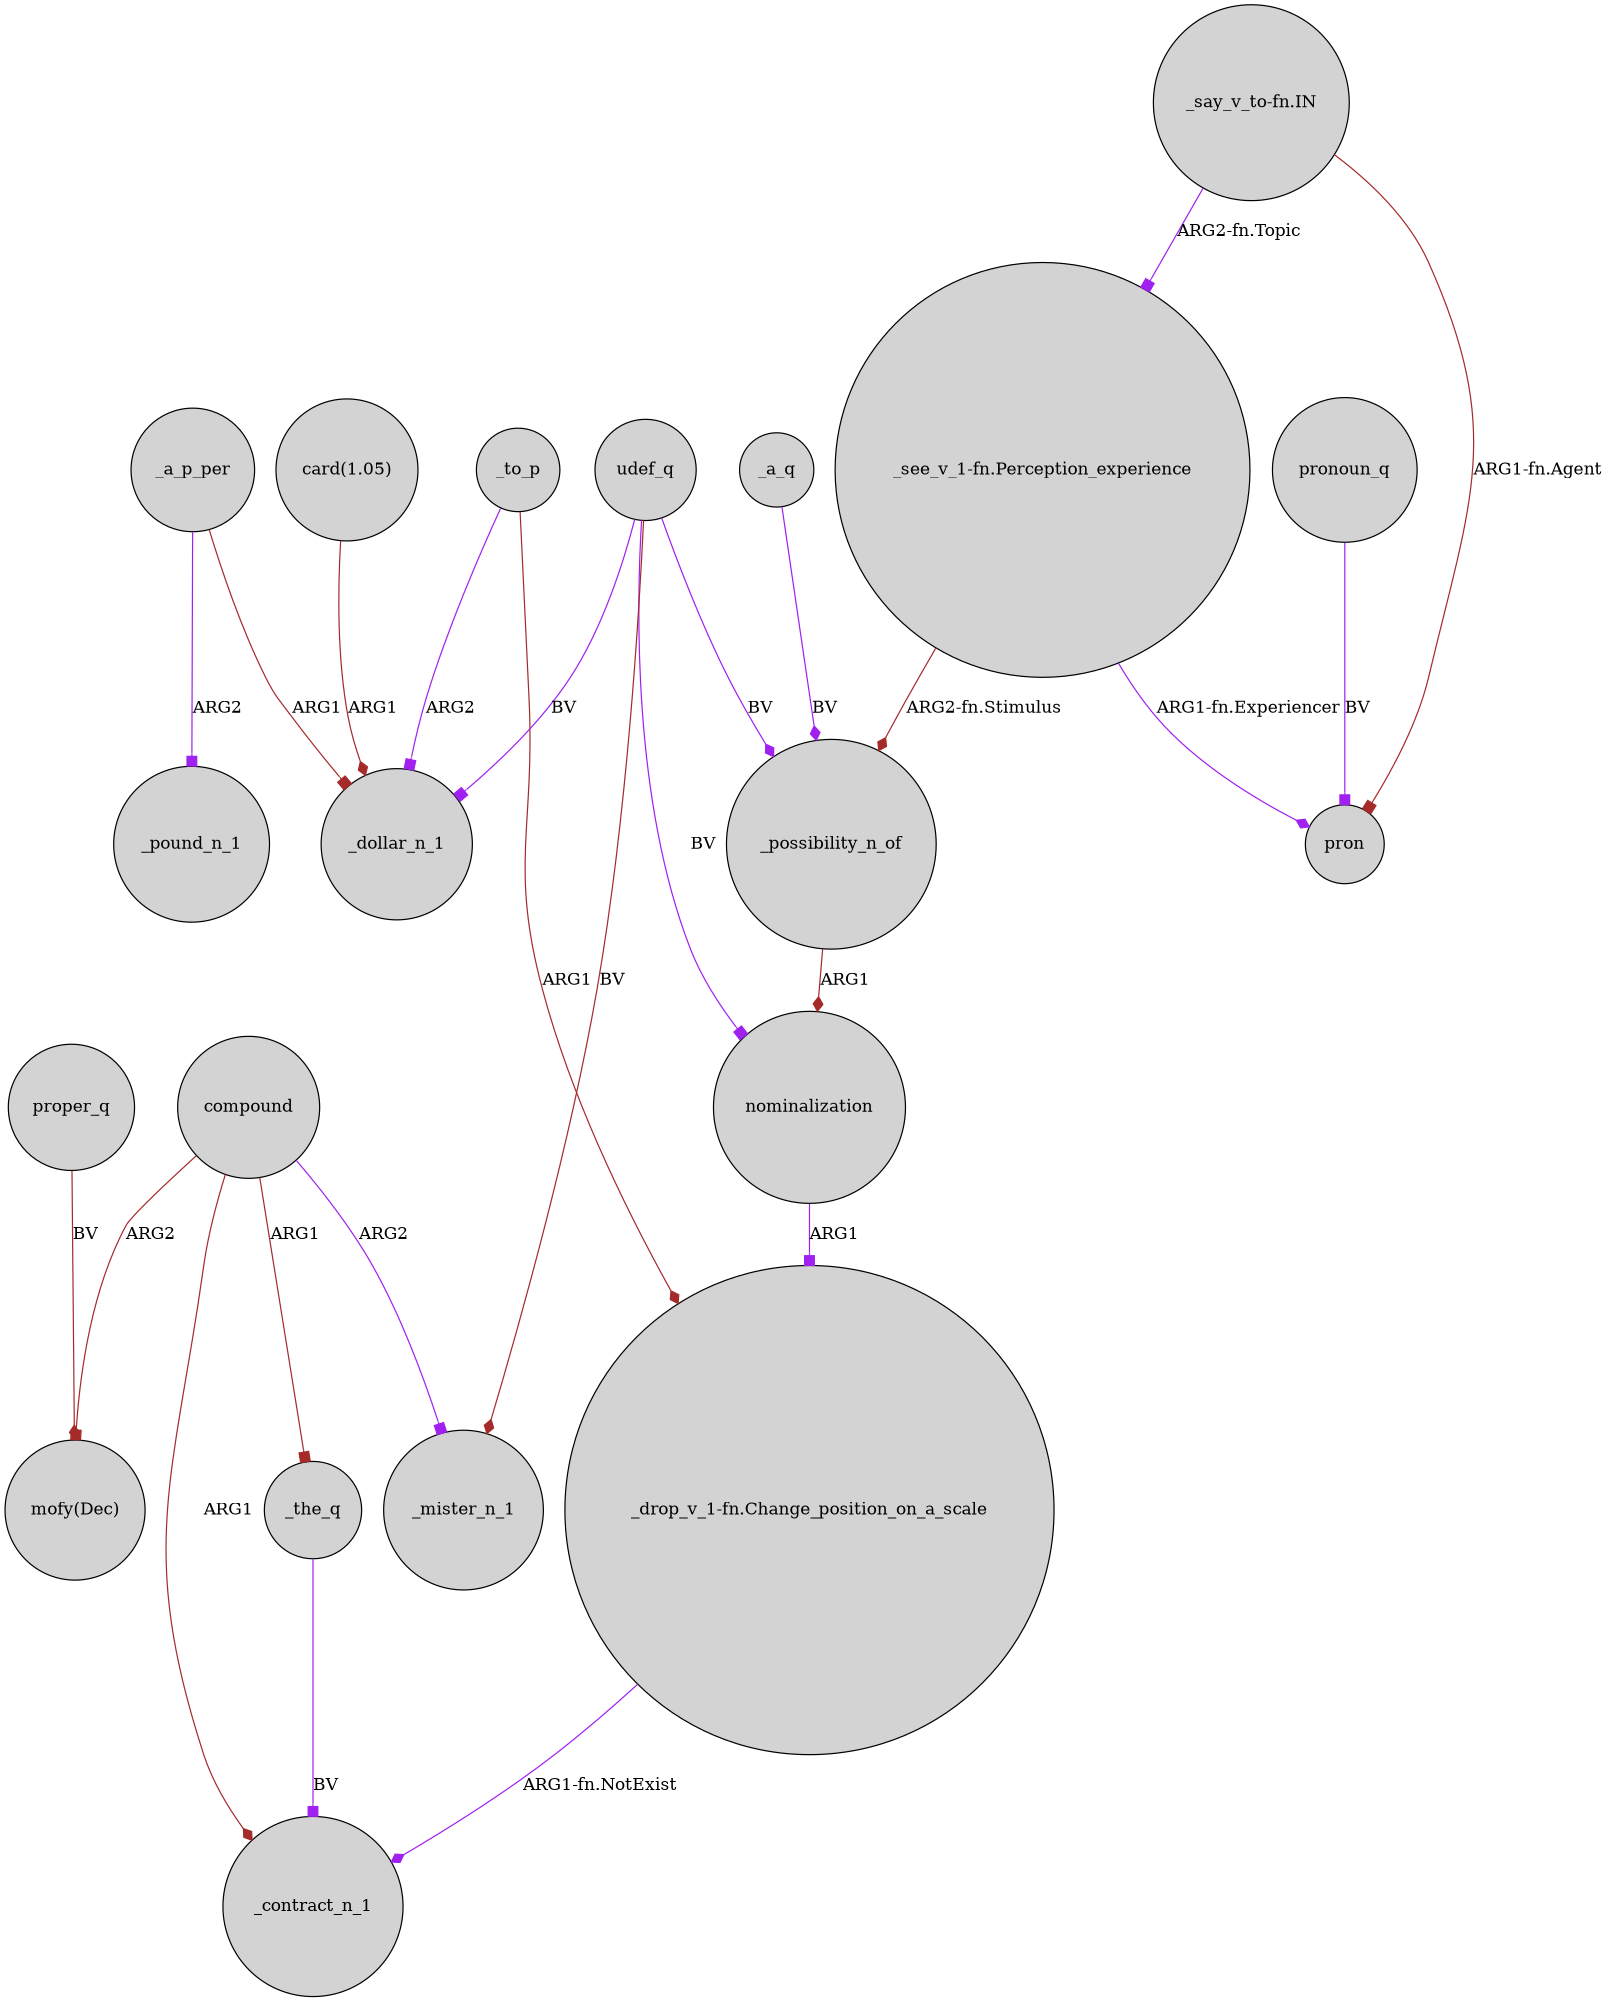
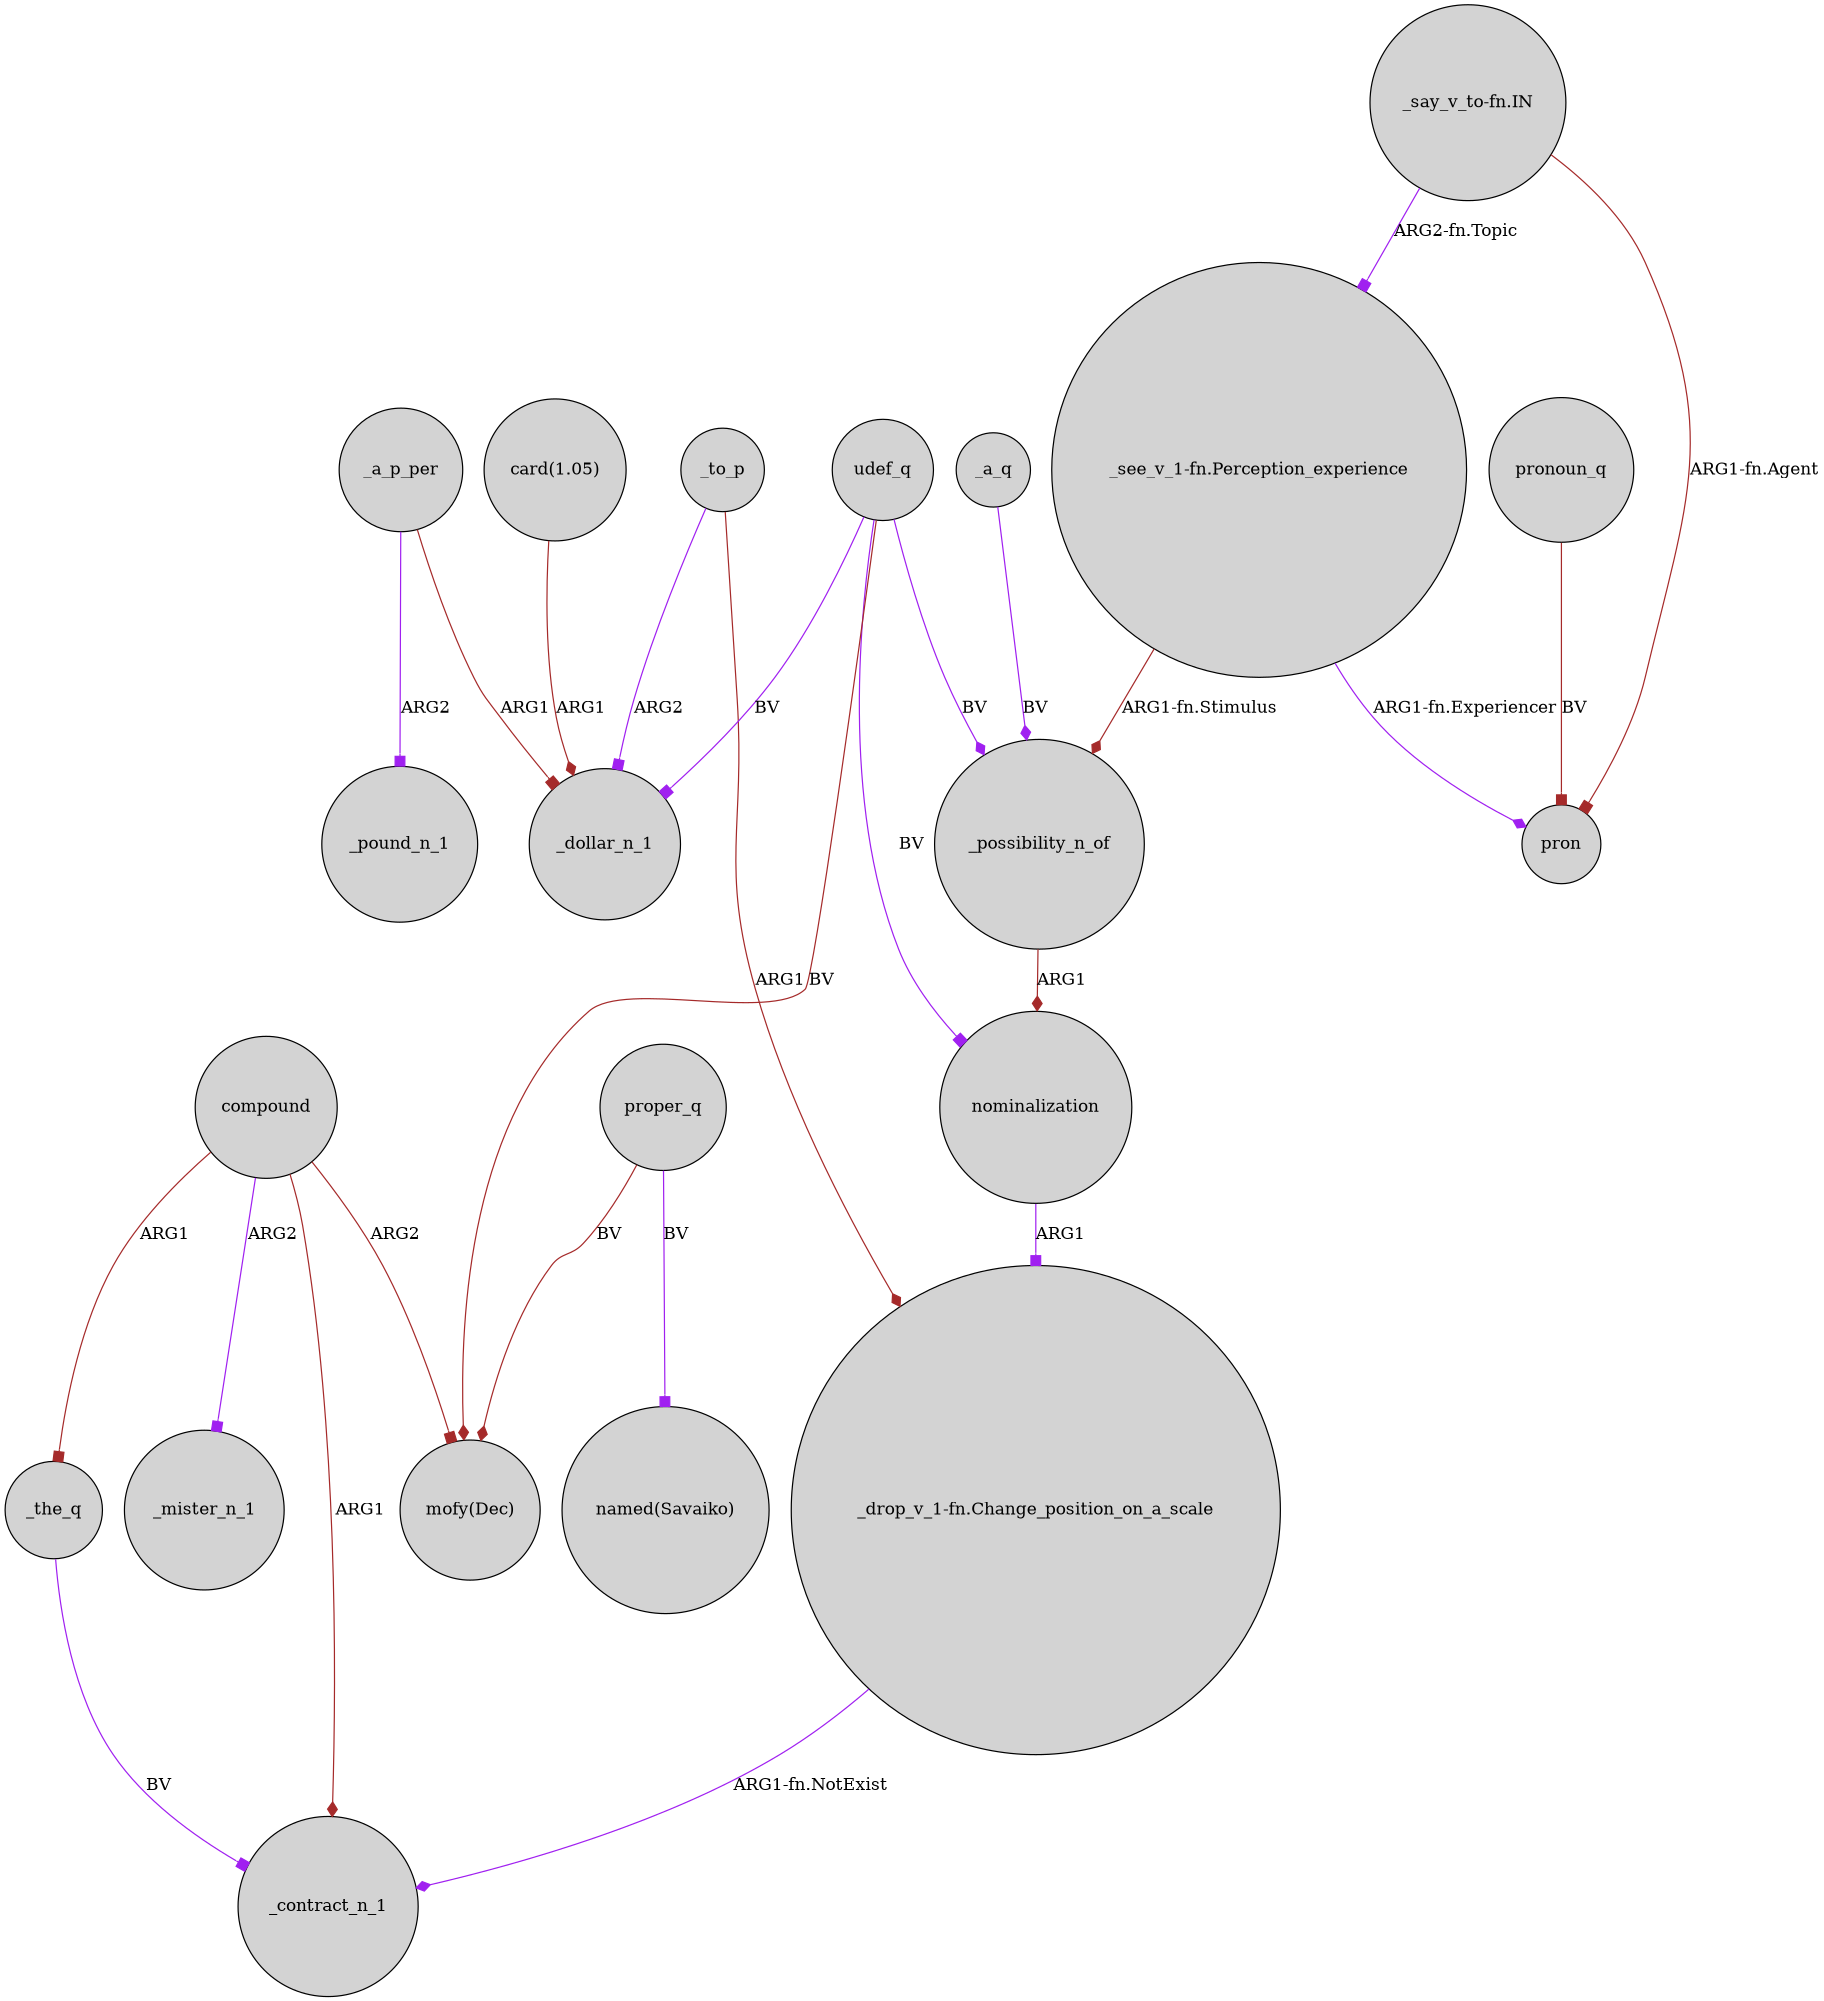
(1345, 668) -> (1561, 668)
(984, 708) -> (1200, 708)
(599, 975) -> (711, 1001)
none -> (666, 1510)
